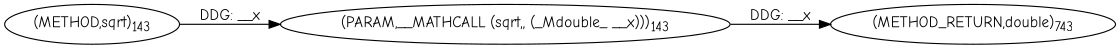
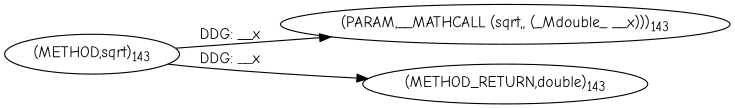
(1064, 23) -> (596, 82)
(775, 24) -> (262, 72)
